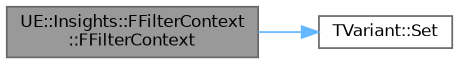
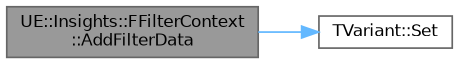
(132, 32) -> (132, 32)
